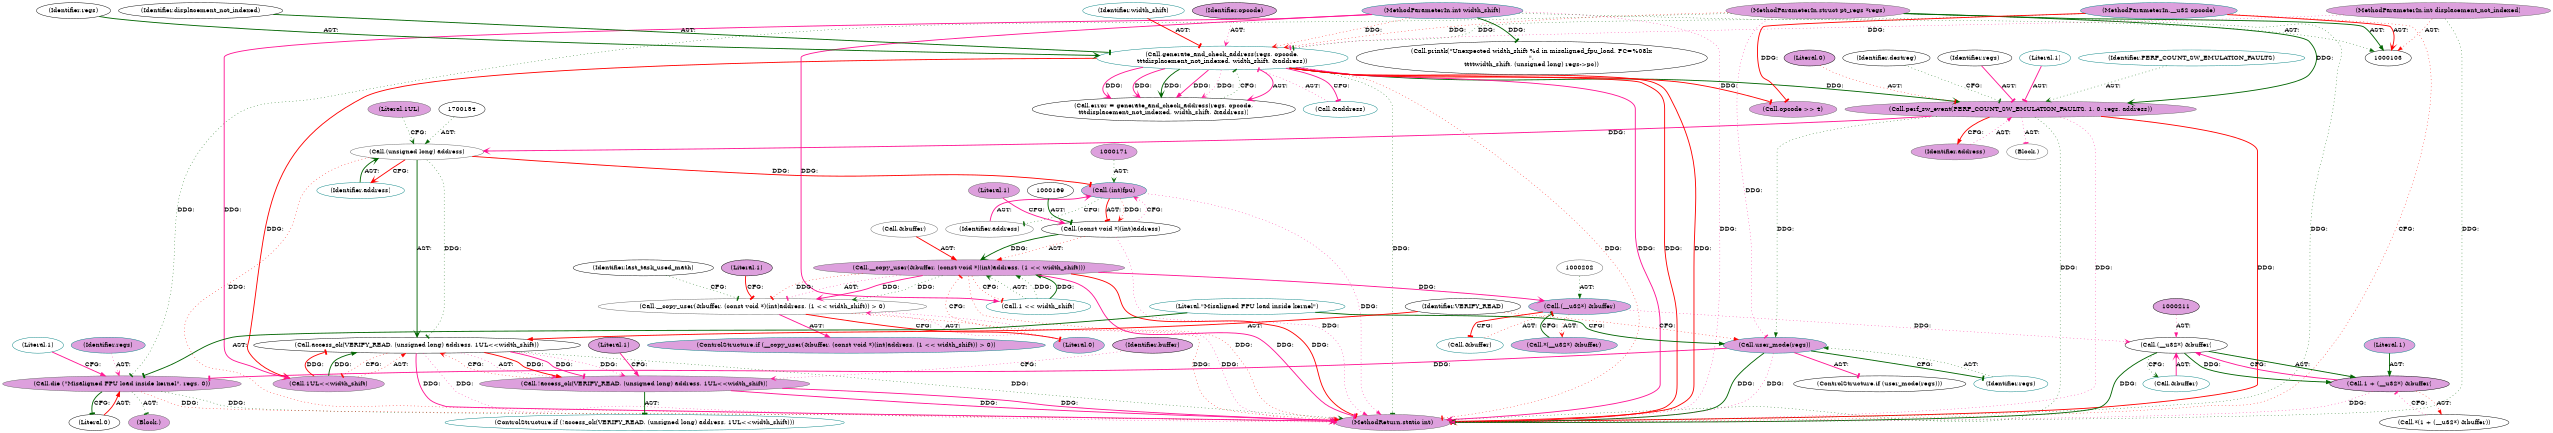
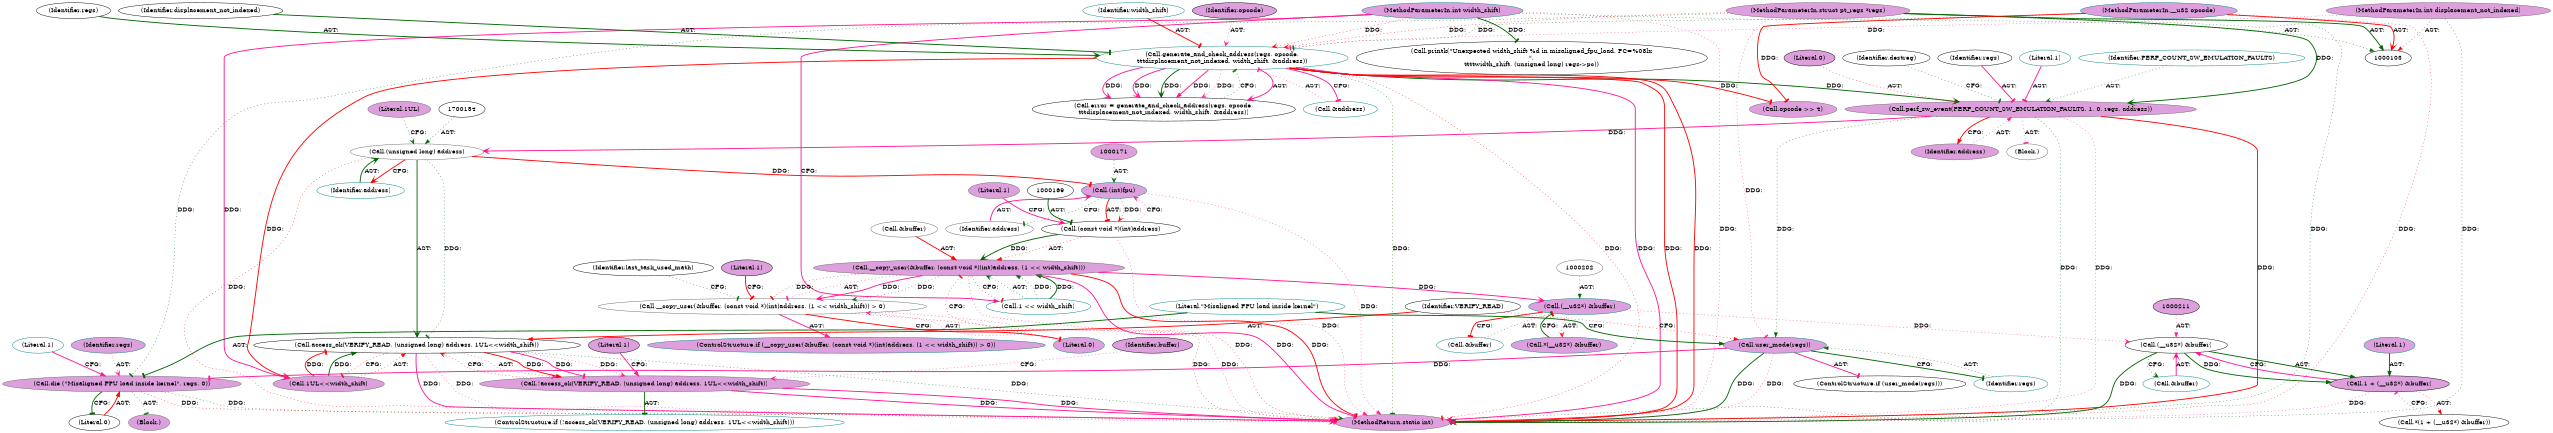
(811, 171) -> (810, 171)
(2408, 229) -> (2408, 229)
